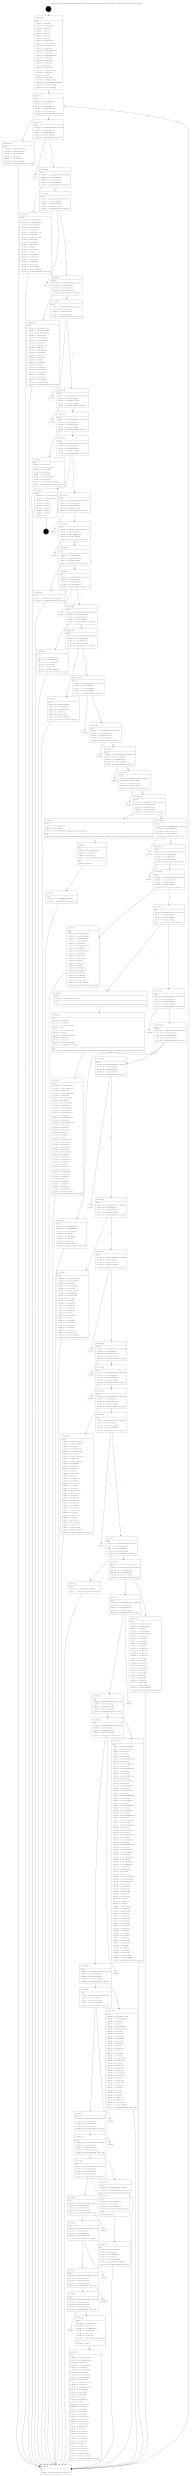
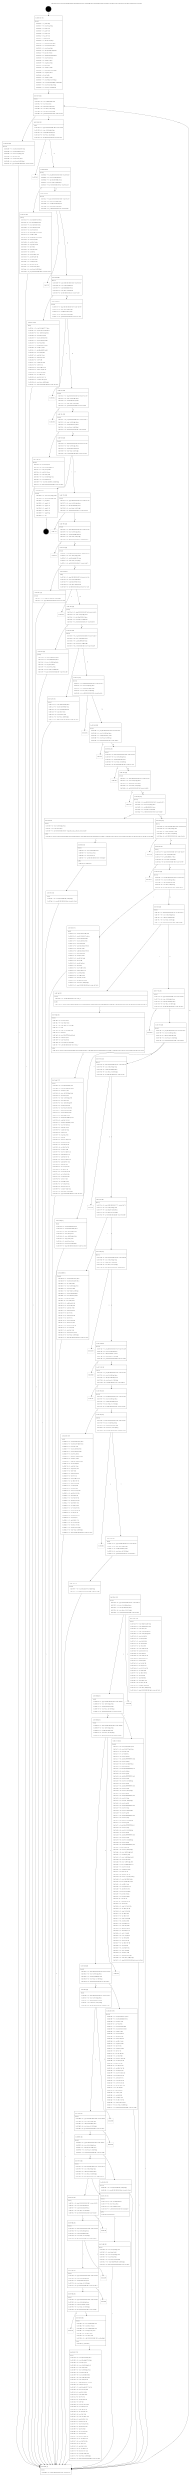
(125, 1570) -> none
